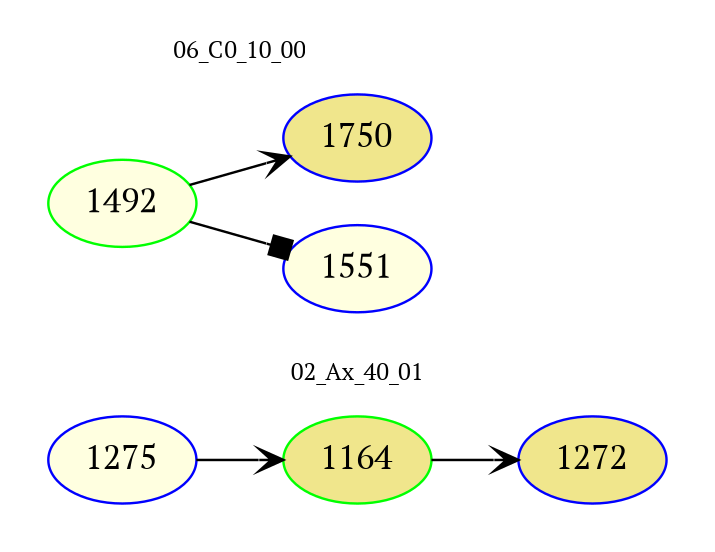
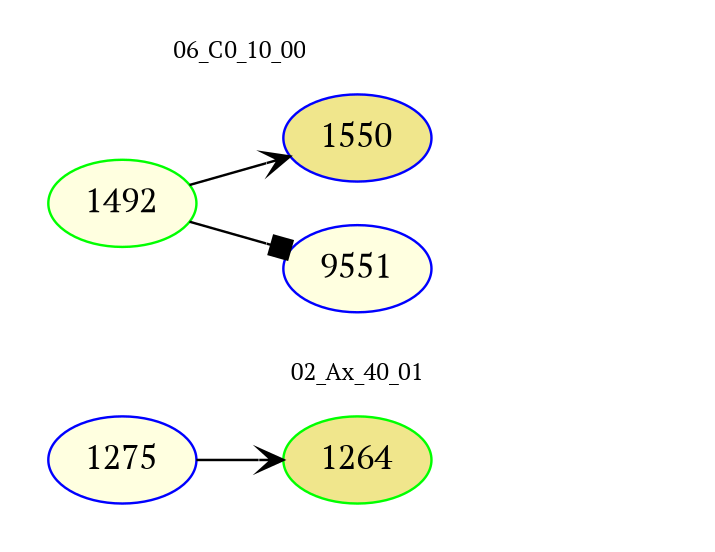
(357, 138) -> (357, 138)
(357, 269) -> (357, 269)
(357, 460) -> (357, 460)
(592, 460) -> none
